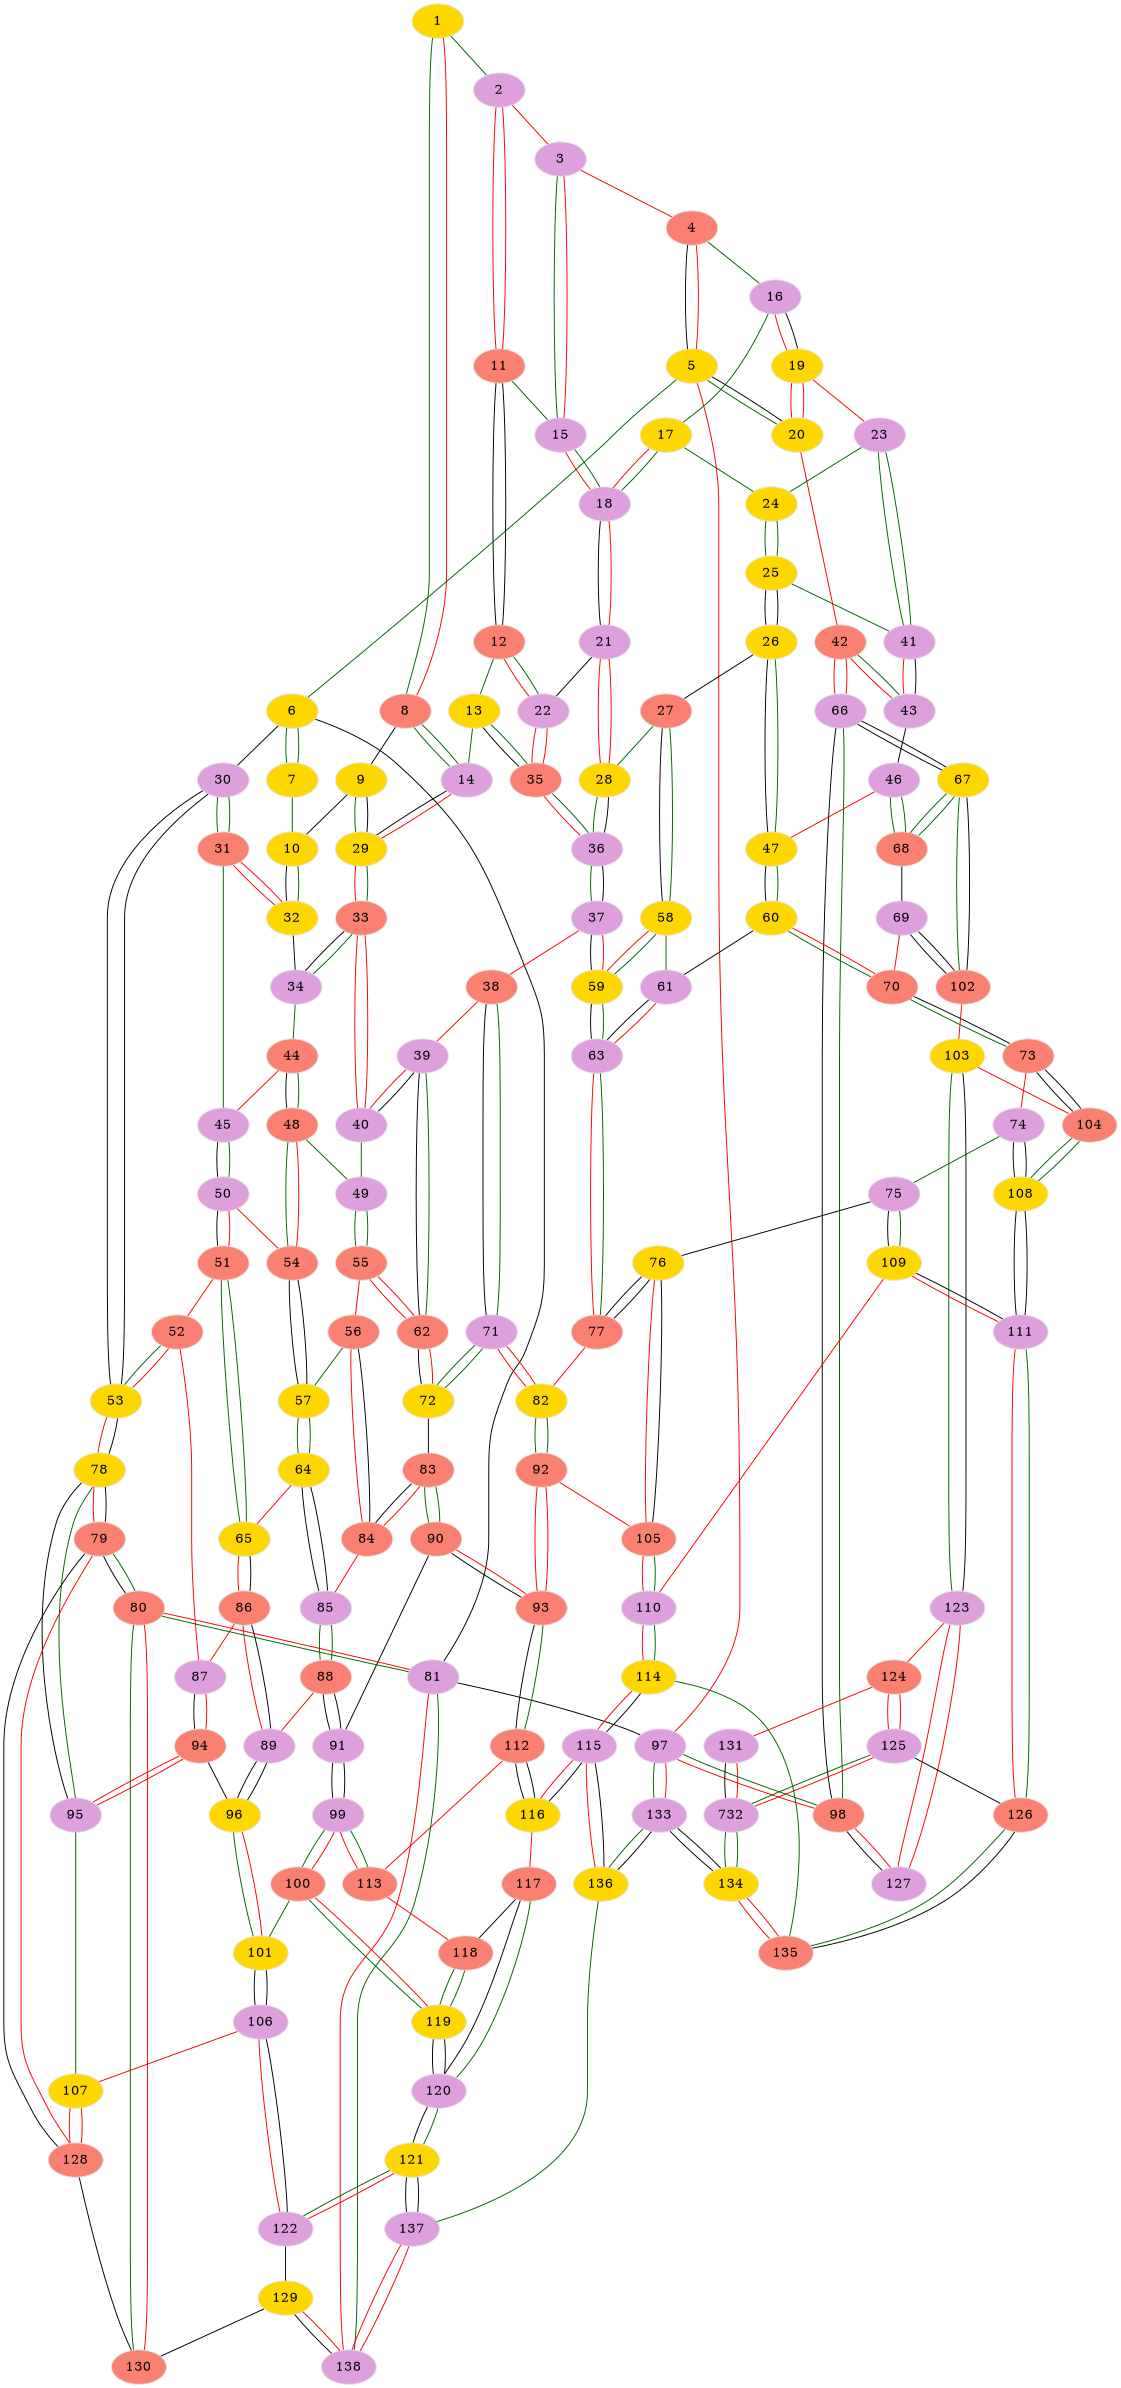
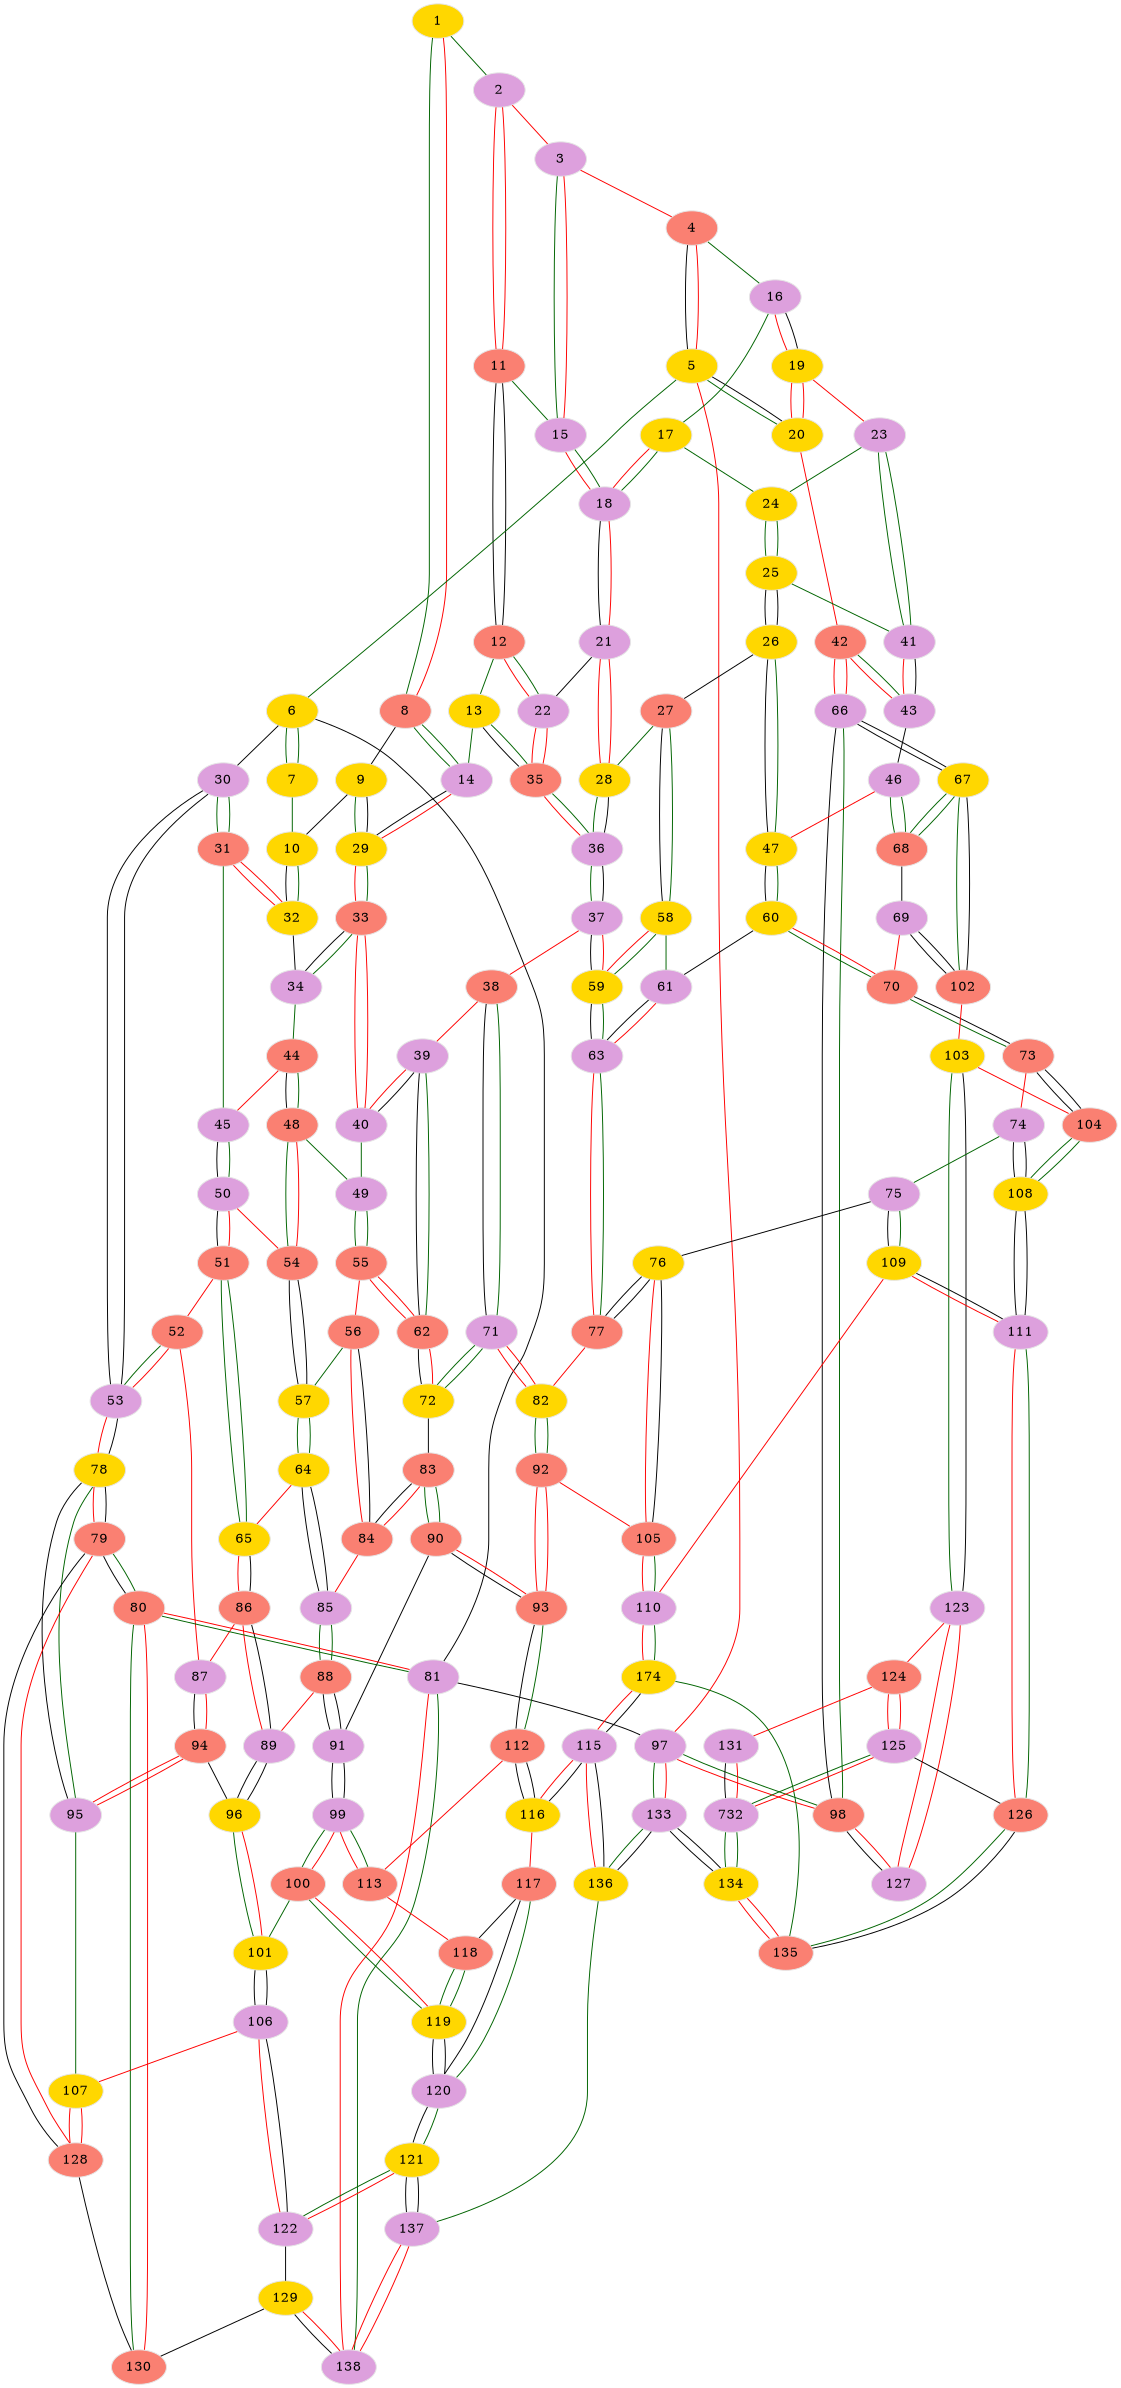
(116, 1401) -> (116, 1401)
(649, 1677) -> (649, 1677)
